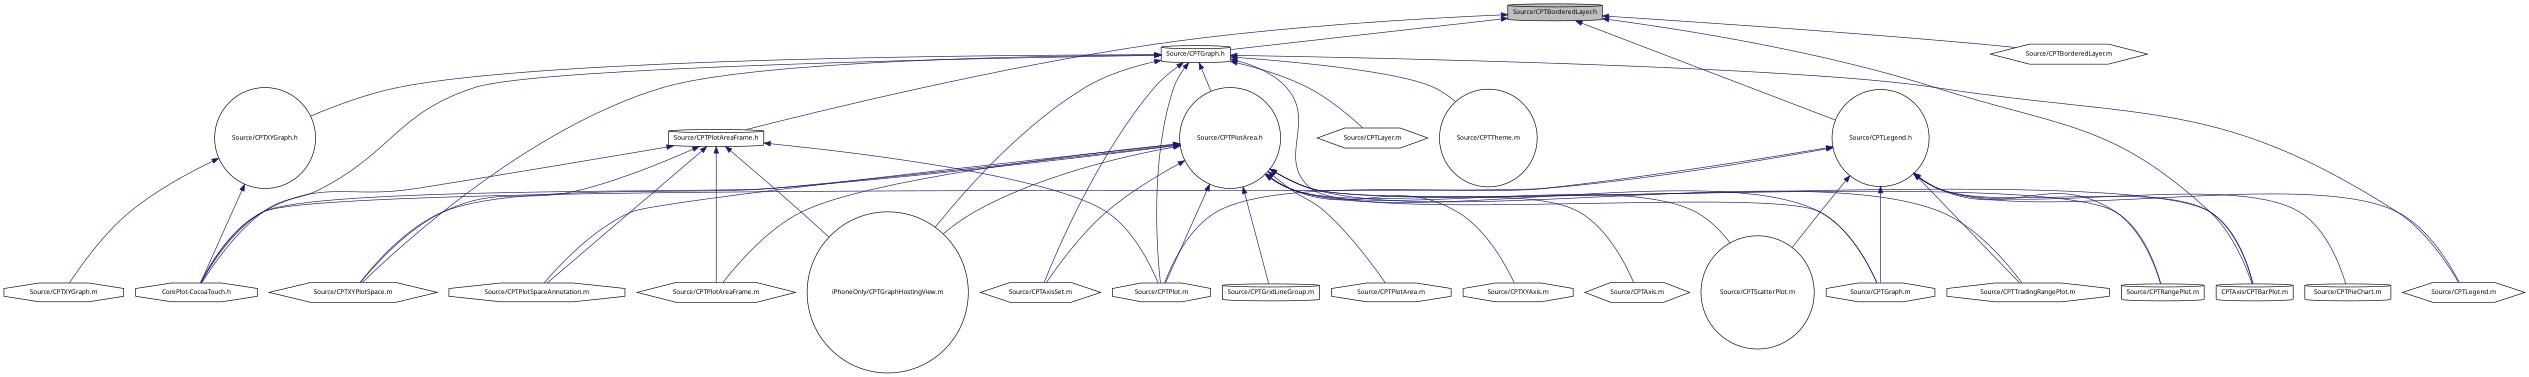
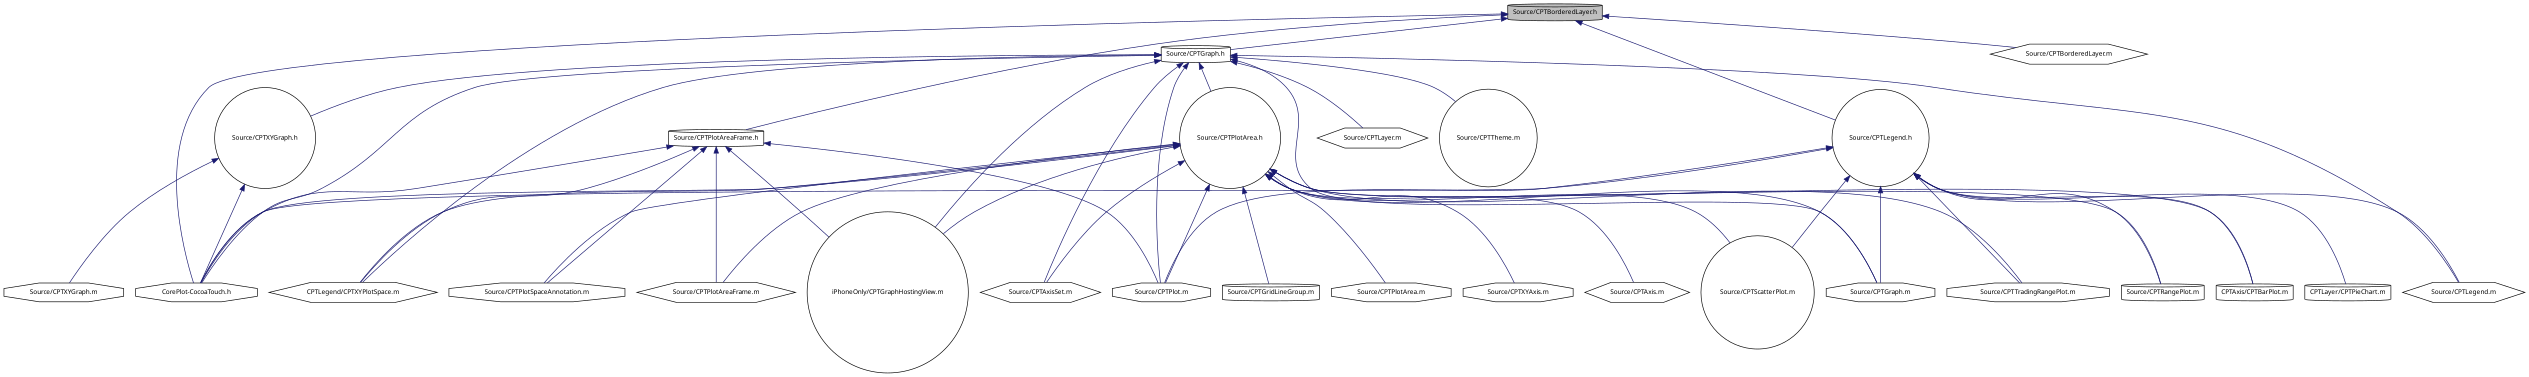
(1962, 96) -> (751, 37)
(353, 292) -> (353, 292)
(2348, 292) -> (2348, 292)
